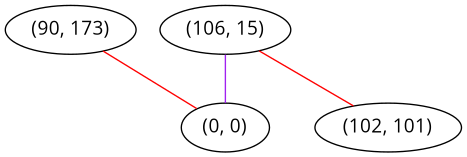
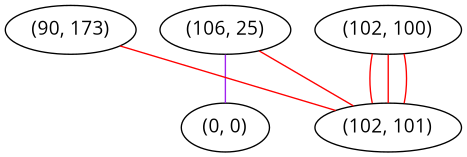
(225, 30) -> (225, 30)
none -> (388, 30)
(150, 80) -> (217, 75)
